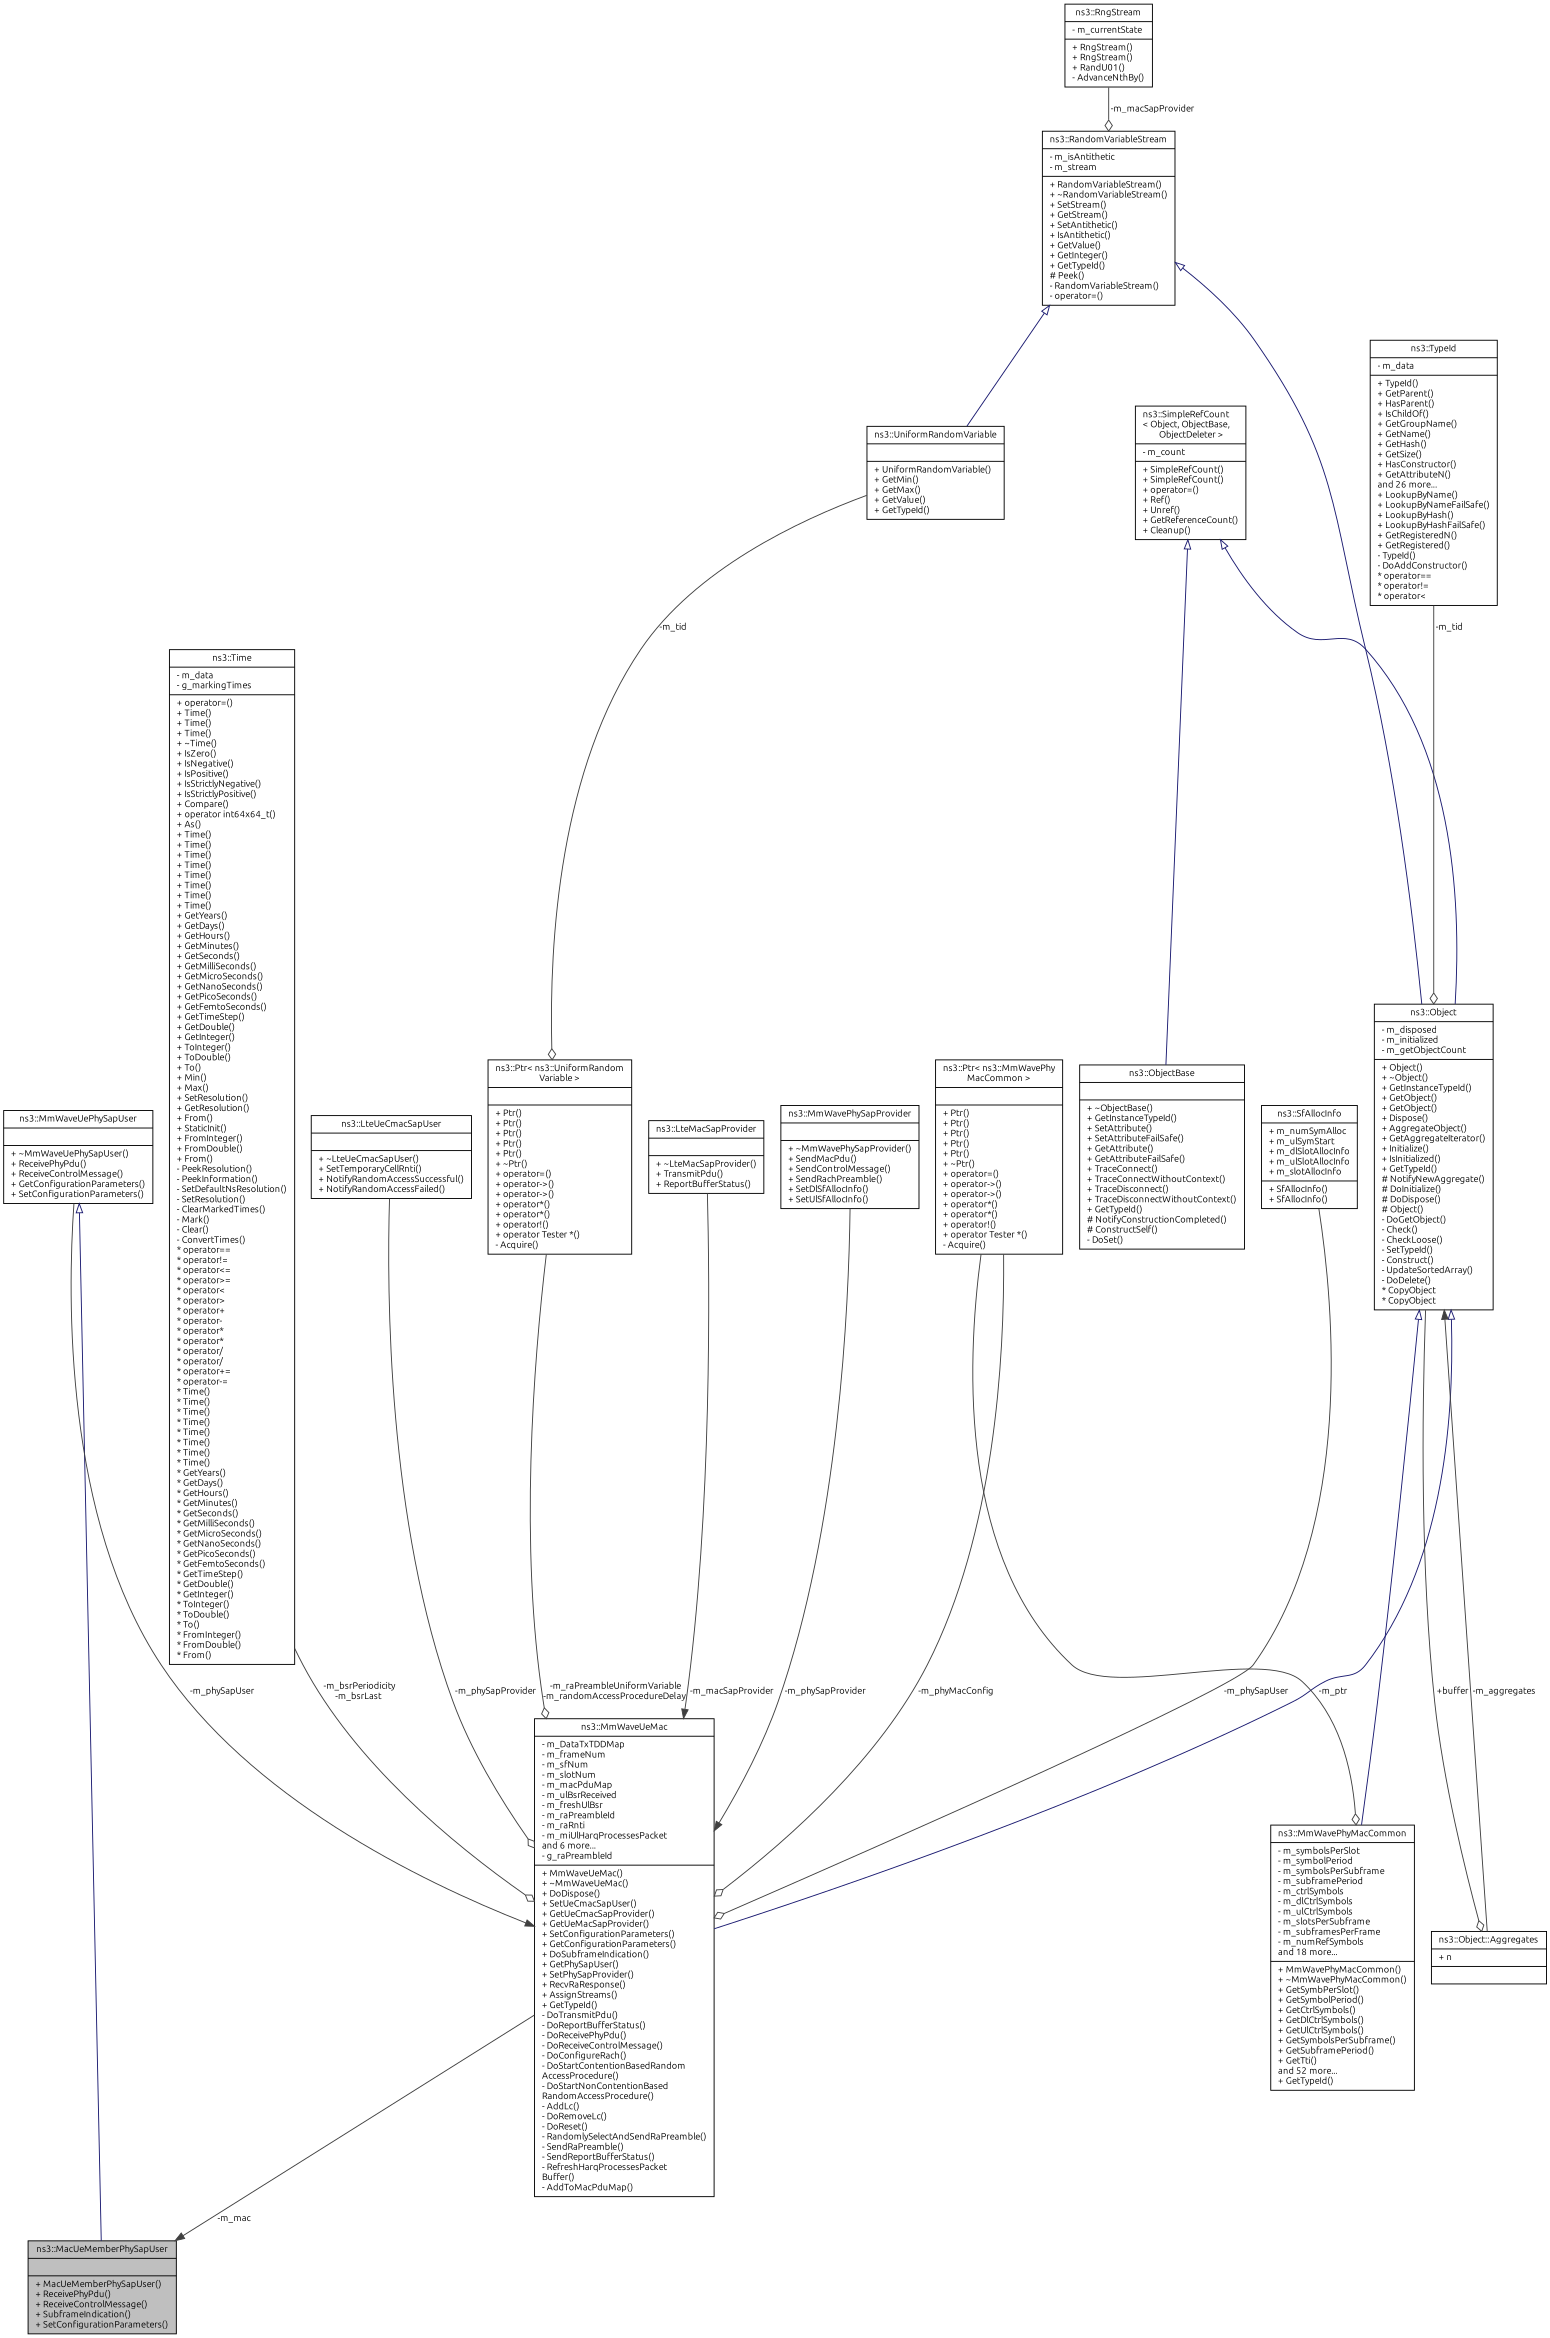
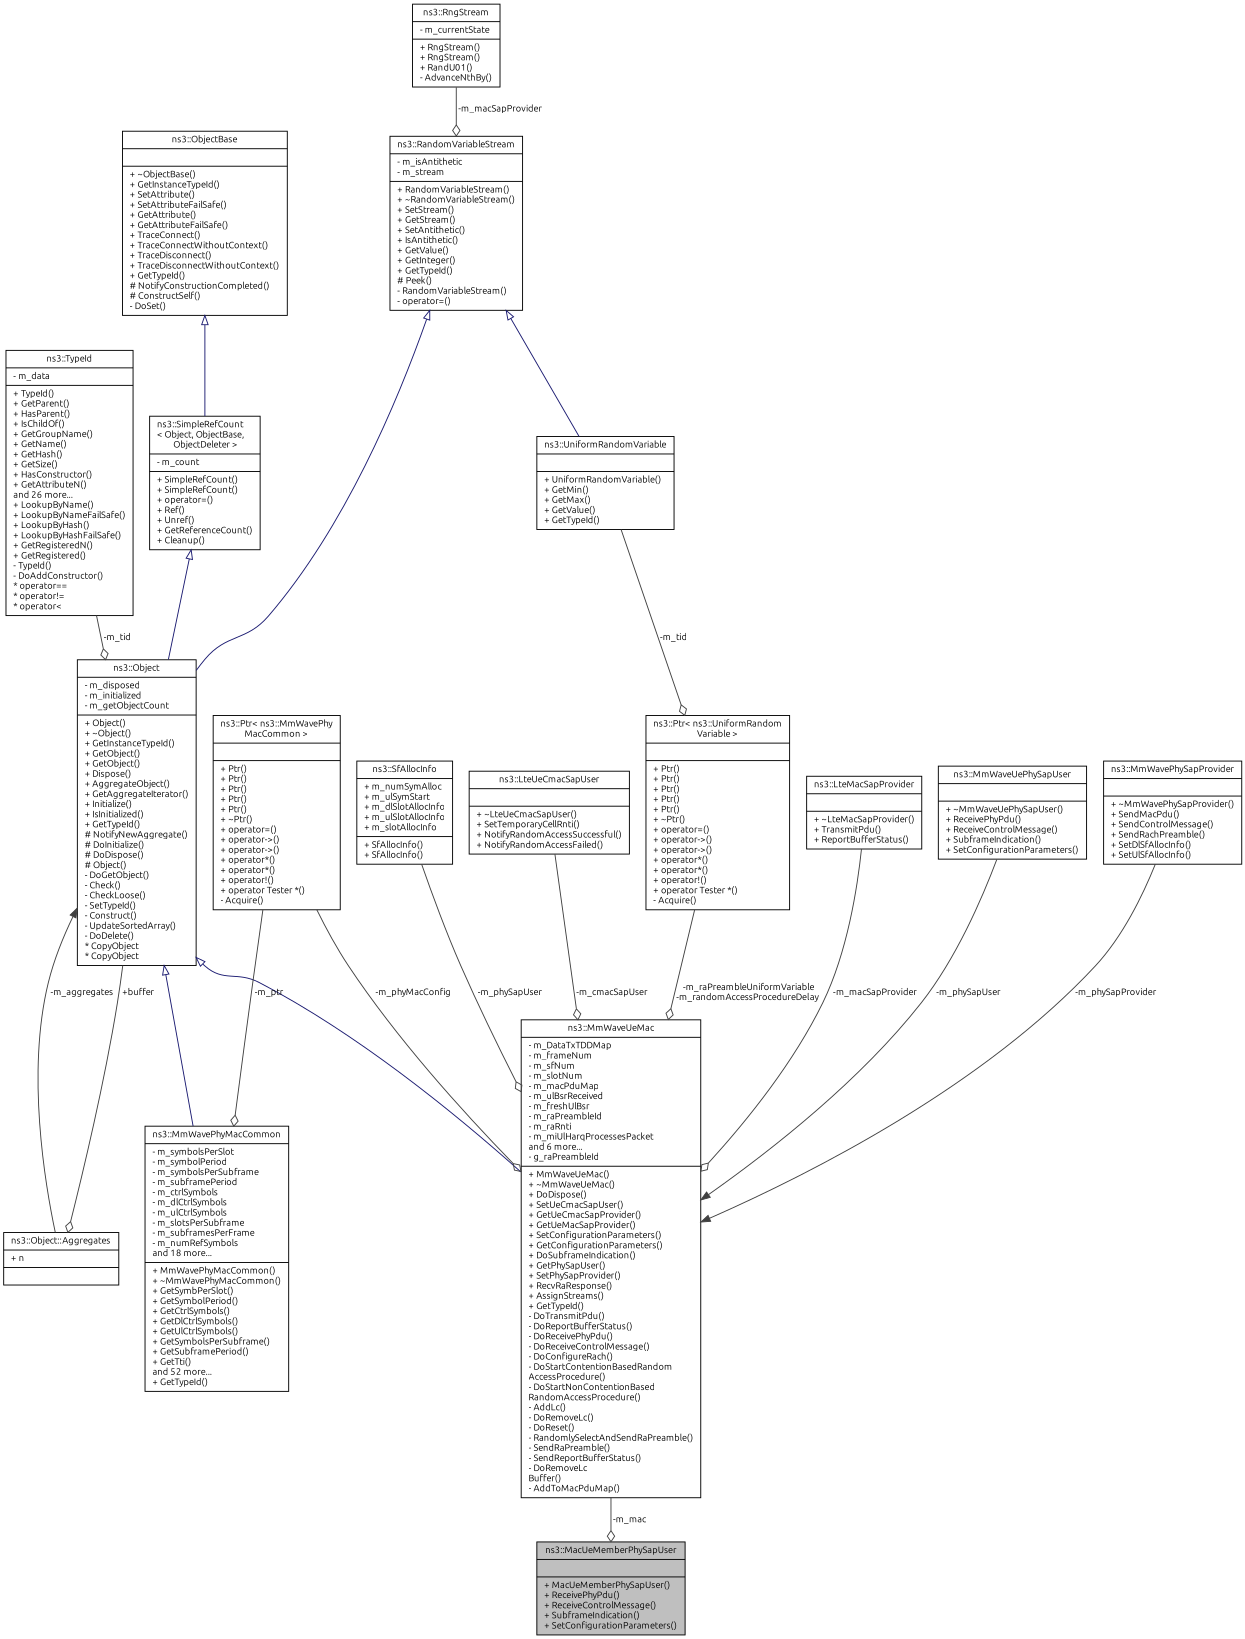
(1177, 807) -> (205, 370)
(232, 1157) -> none
(78, 1184) -> (994, 840)
(706, 1452) -> (814, 1020)
(495, 1692) -> (611, 993)
(90, 1727) -> none
(359, 2125) -> (611, 1514)
(605, 2167) -> (558, 1468)
